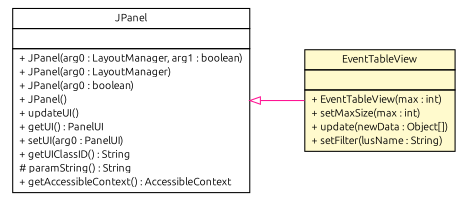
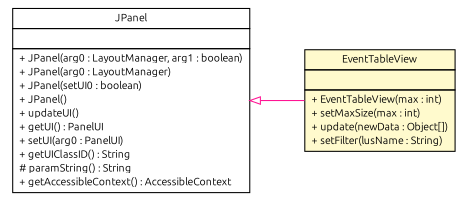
(77, 86) -> (81, 86)
